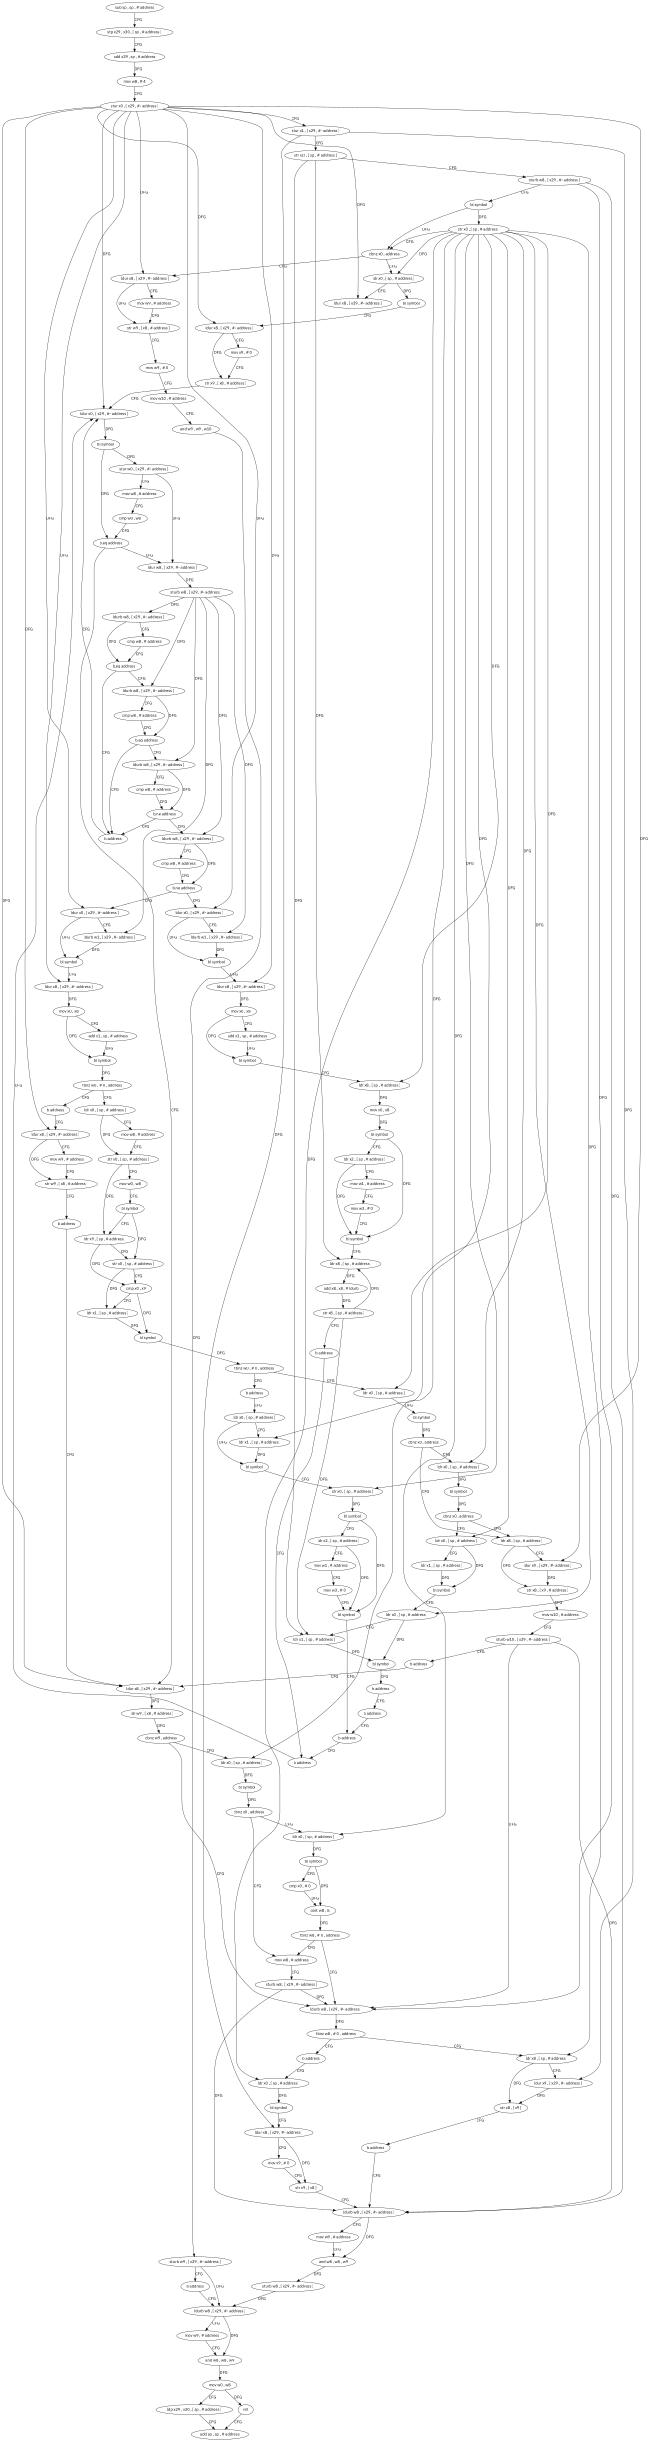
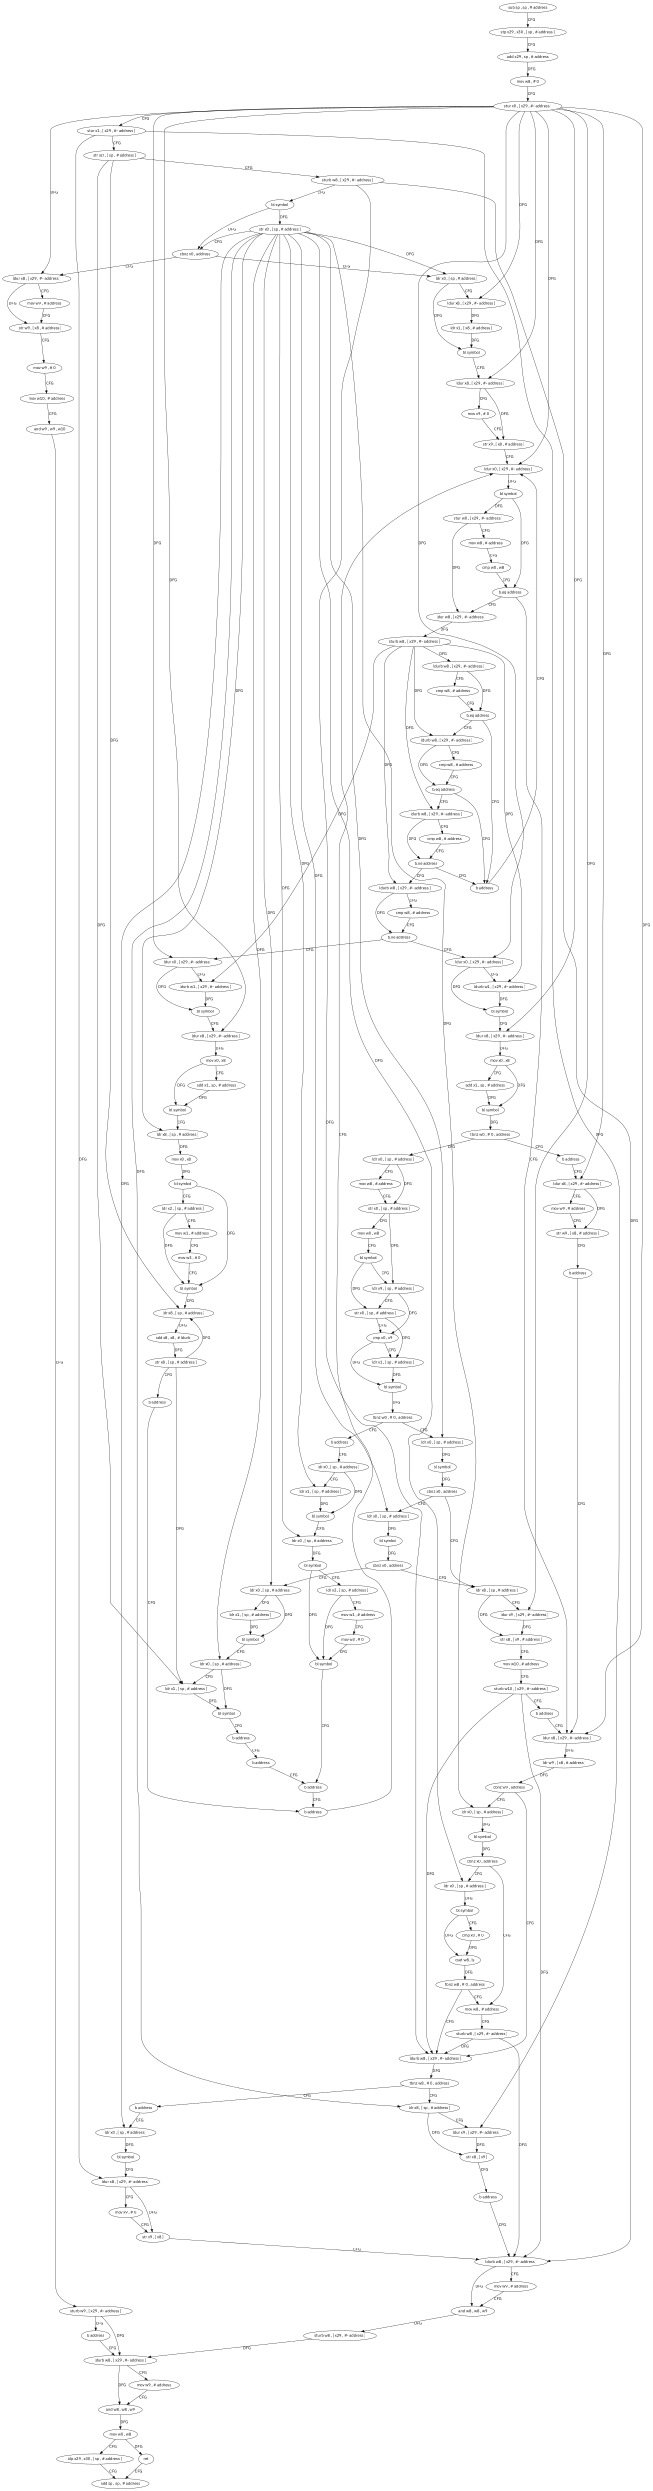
(135, 82) -> (528, 82)
none -> (471, 328)
